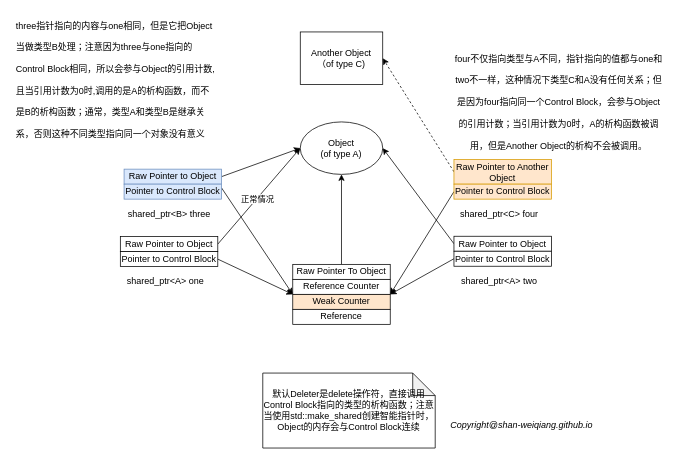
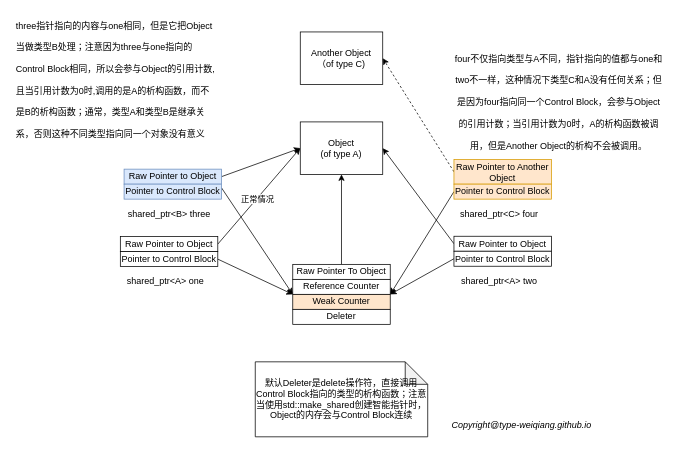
(342, 148) -> (342, 148)
(342, 317) -> (342, 317)
(349, 411) -> (342, 399)
(522, 426) -> (522, 426)
